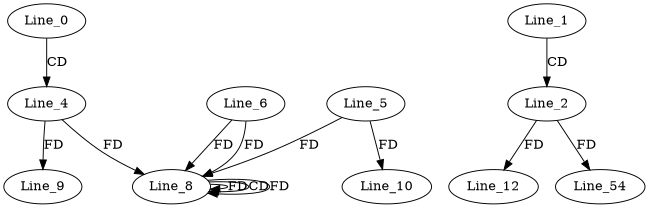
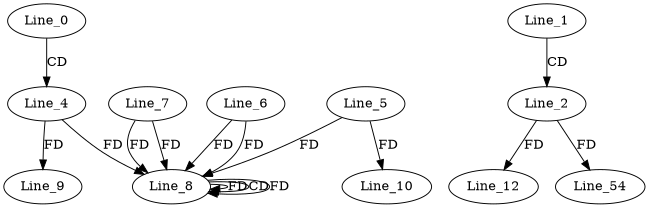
none -> (148, 104)
